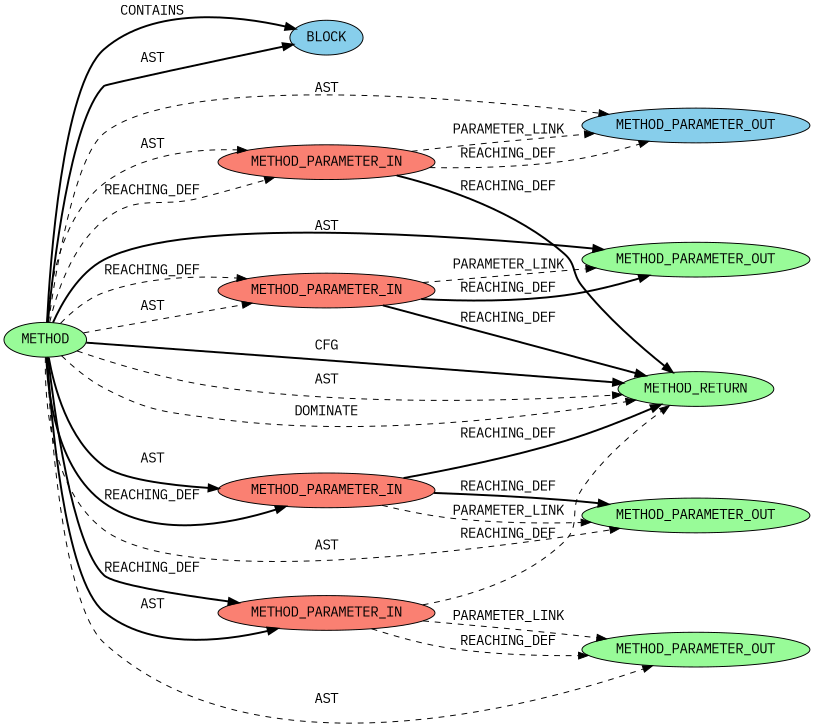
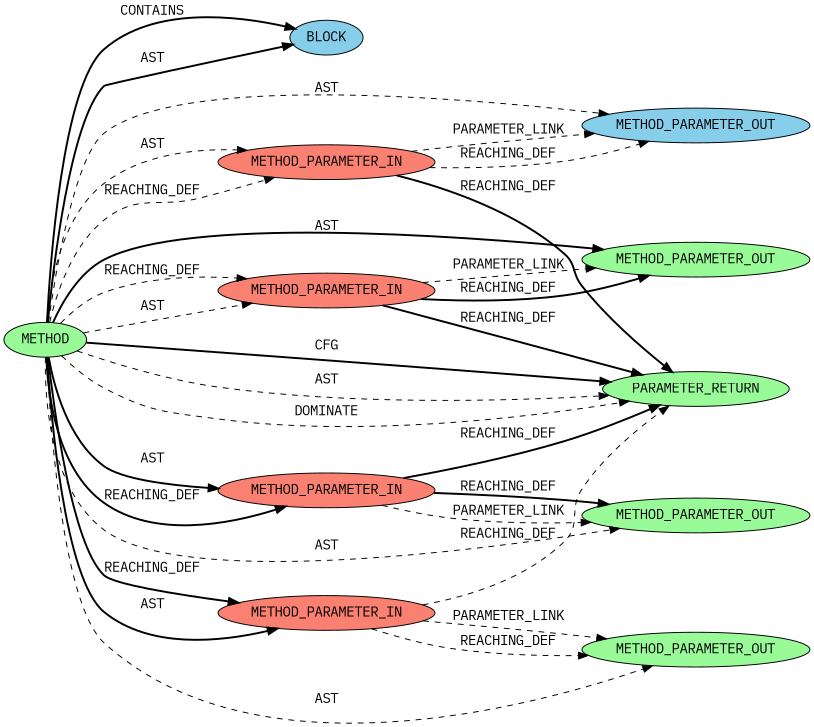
(696, 389) -> (696, 389)
